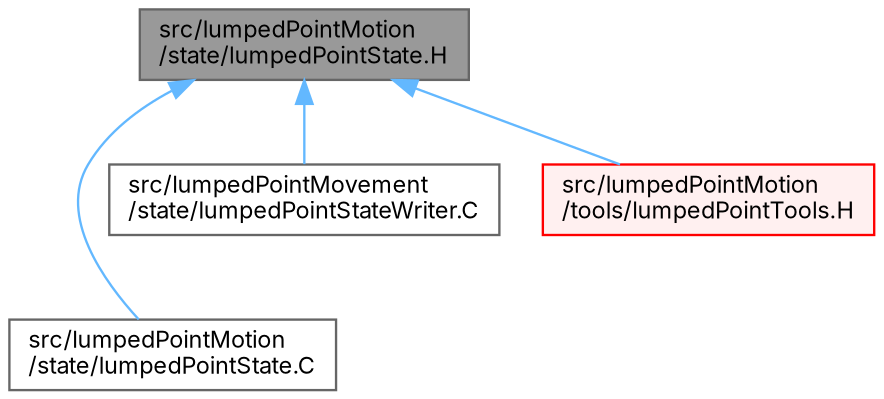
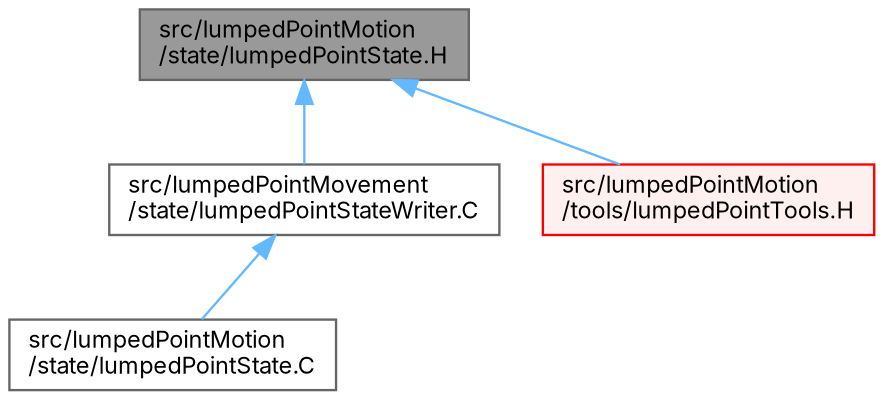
(79, 193) -> (231, 286)
